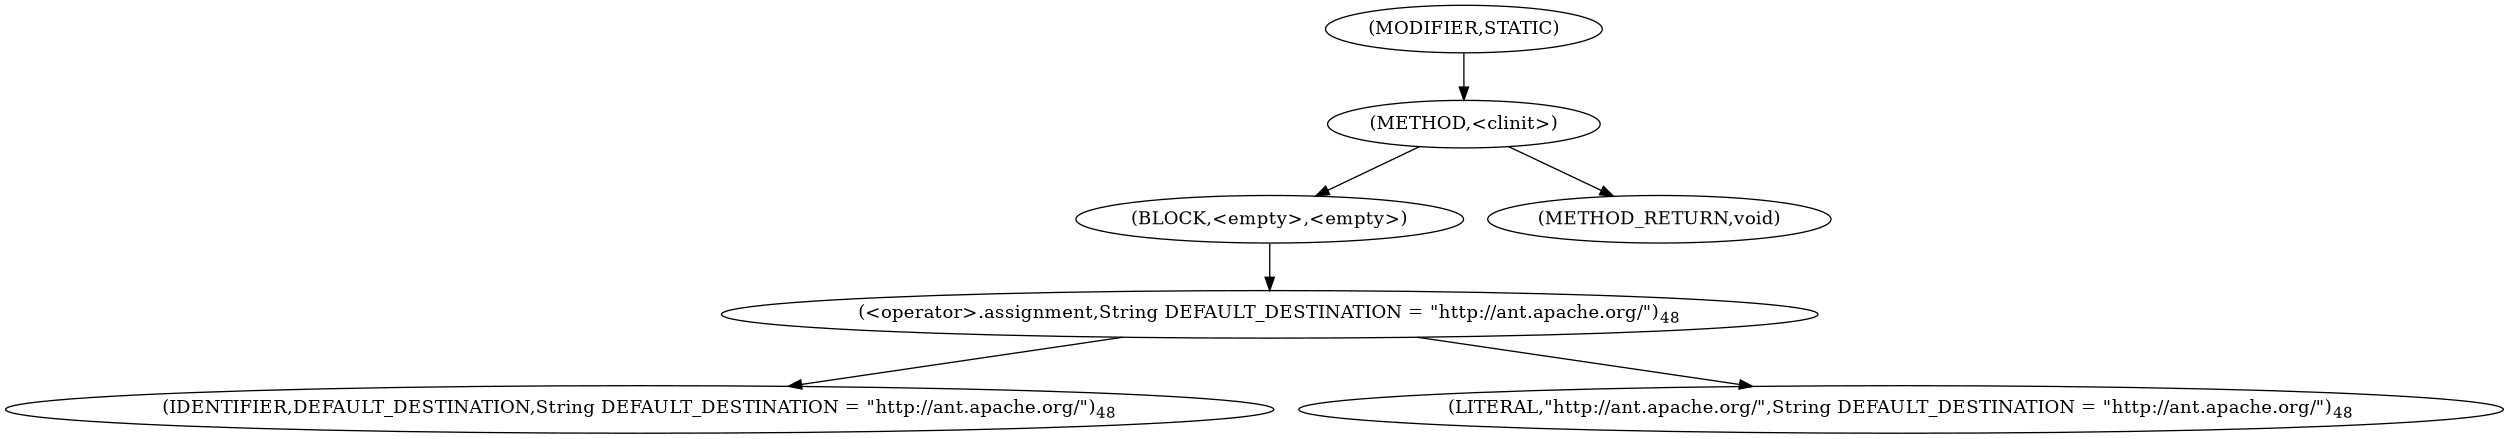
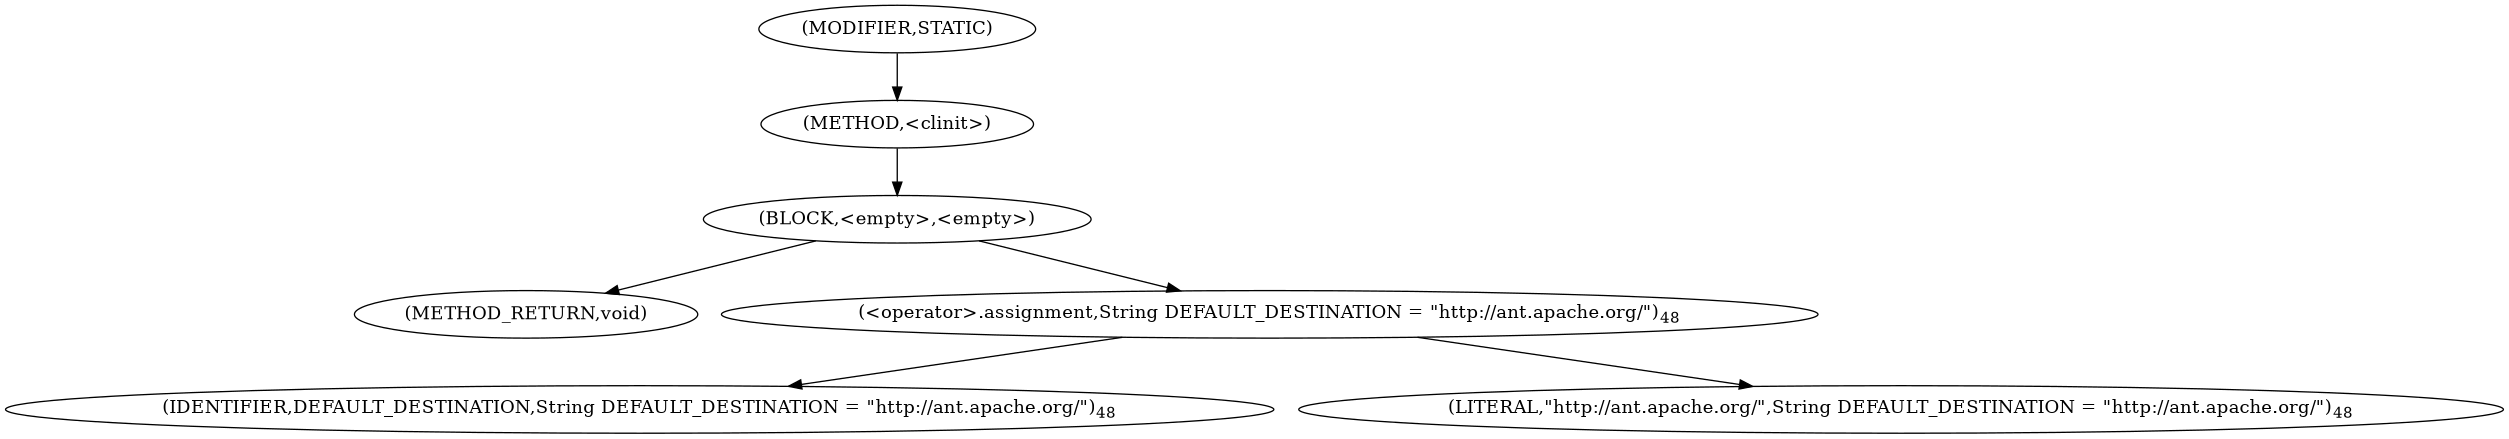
(1555, 169) -> (717, 265)
